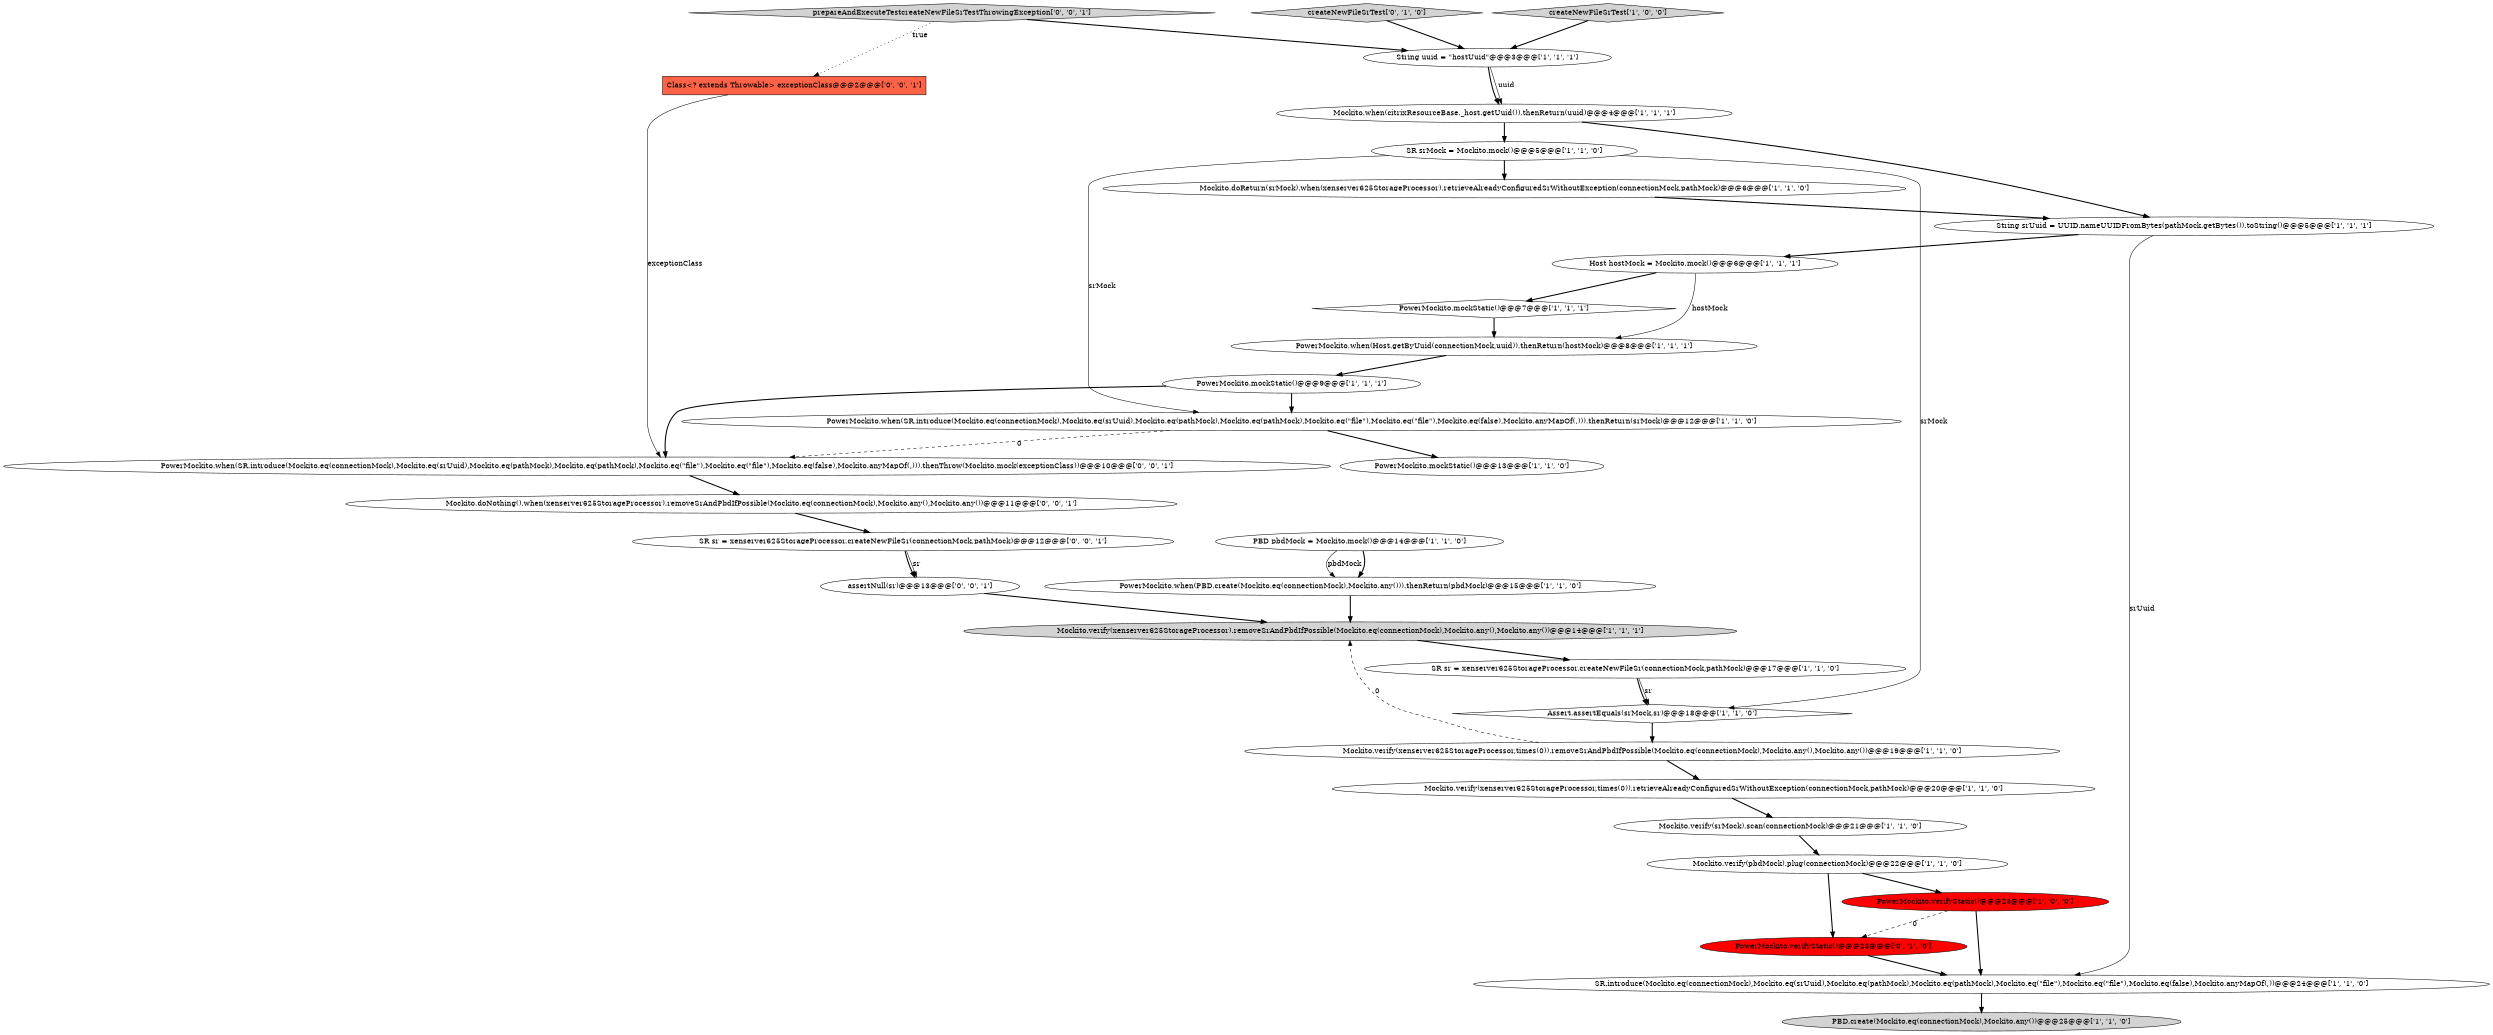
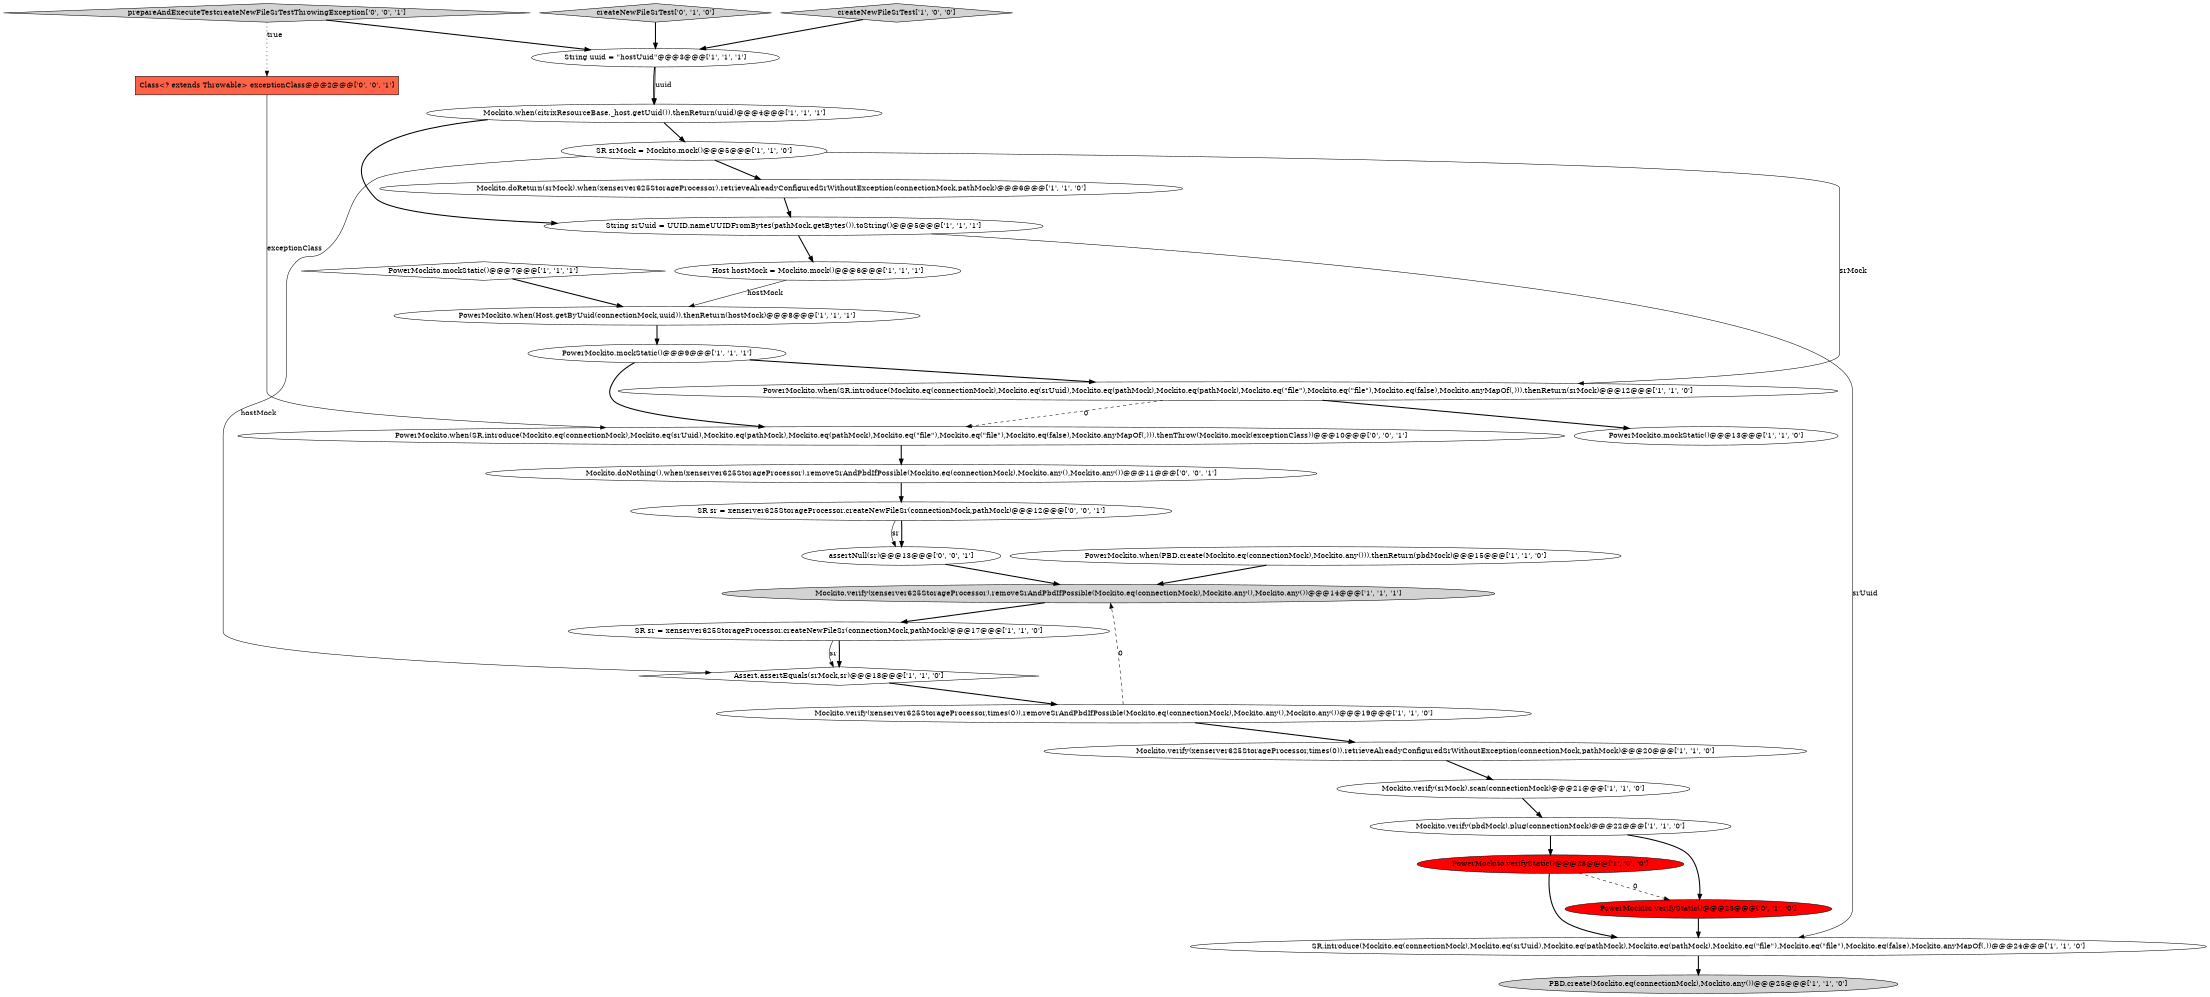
(1594, 286) -> none
(1934, 421) -> (259, 414)
(1360, 542) -> none
